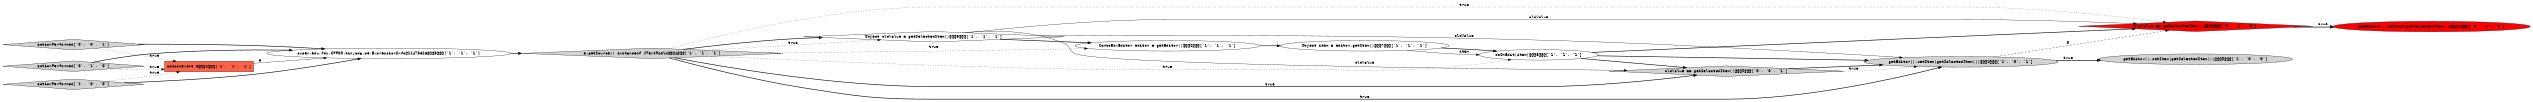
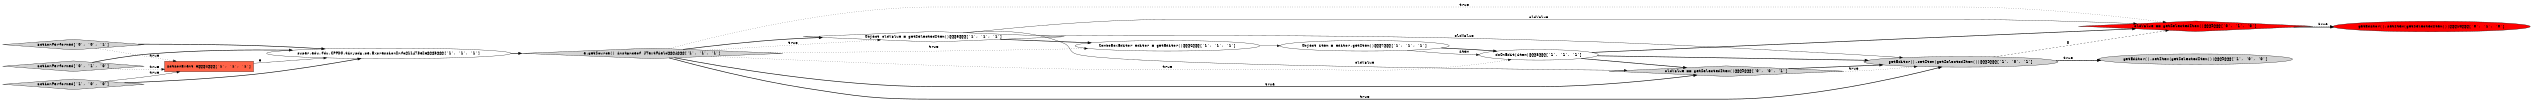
(1268, 46) -> (1268, 46)
(141, 77) -> (141, 77)
